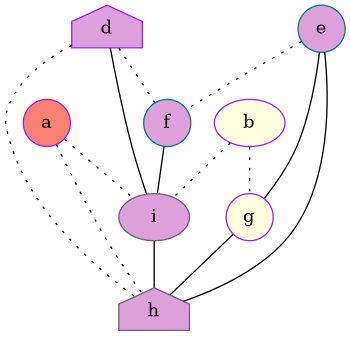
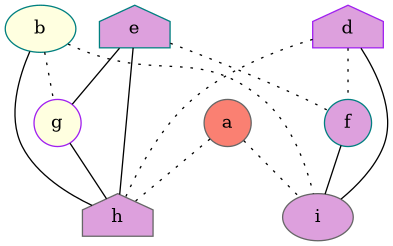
(322, 29) -> (135, 29)
(47, 123) -> (228, 123)
(250, 123) -> (41, 29)
(154, 264) -> (21, 144)
